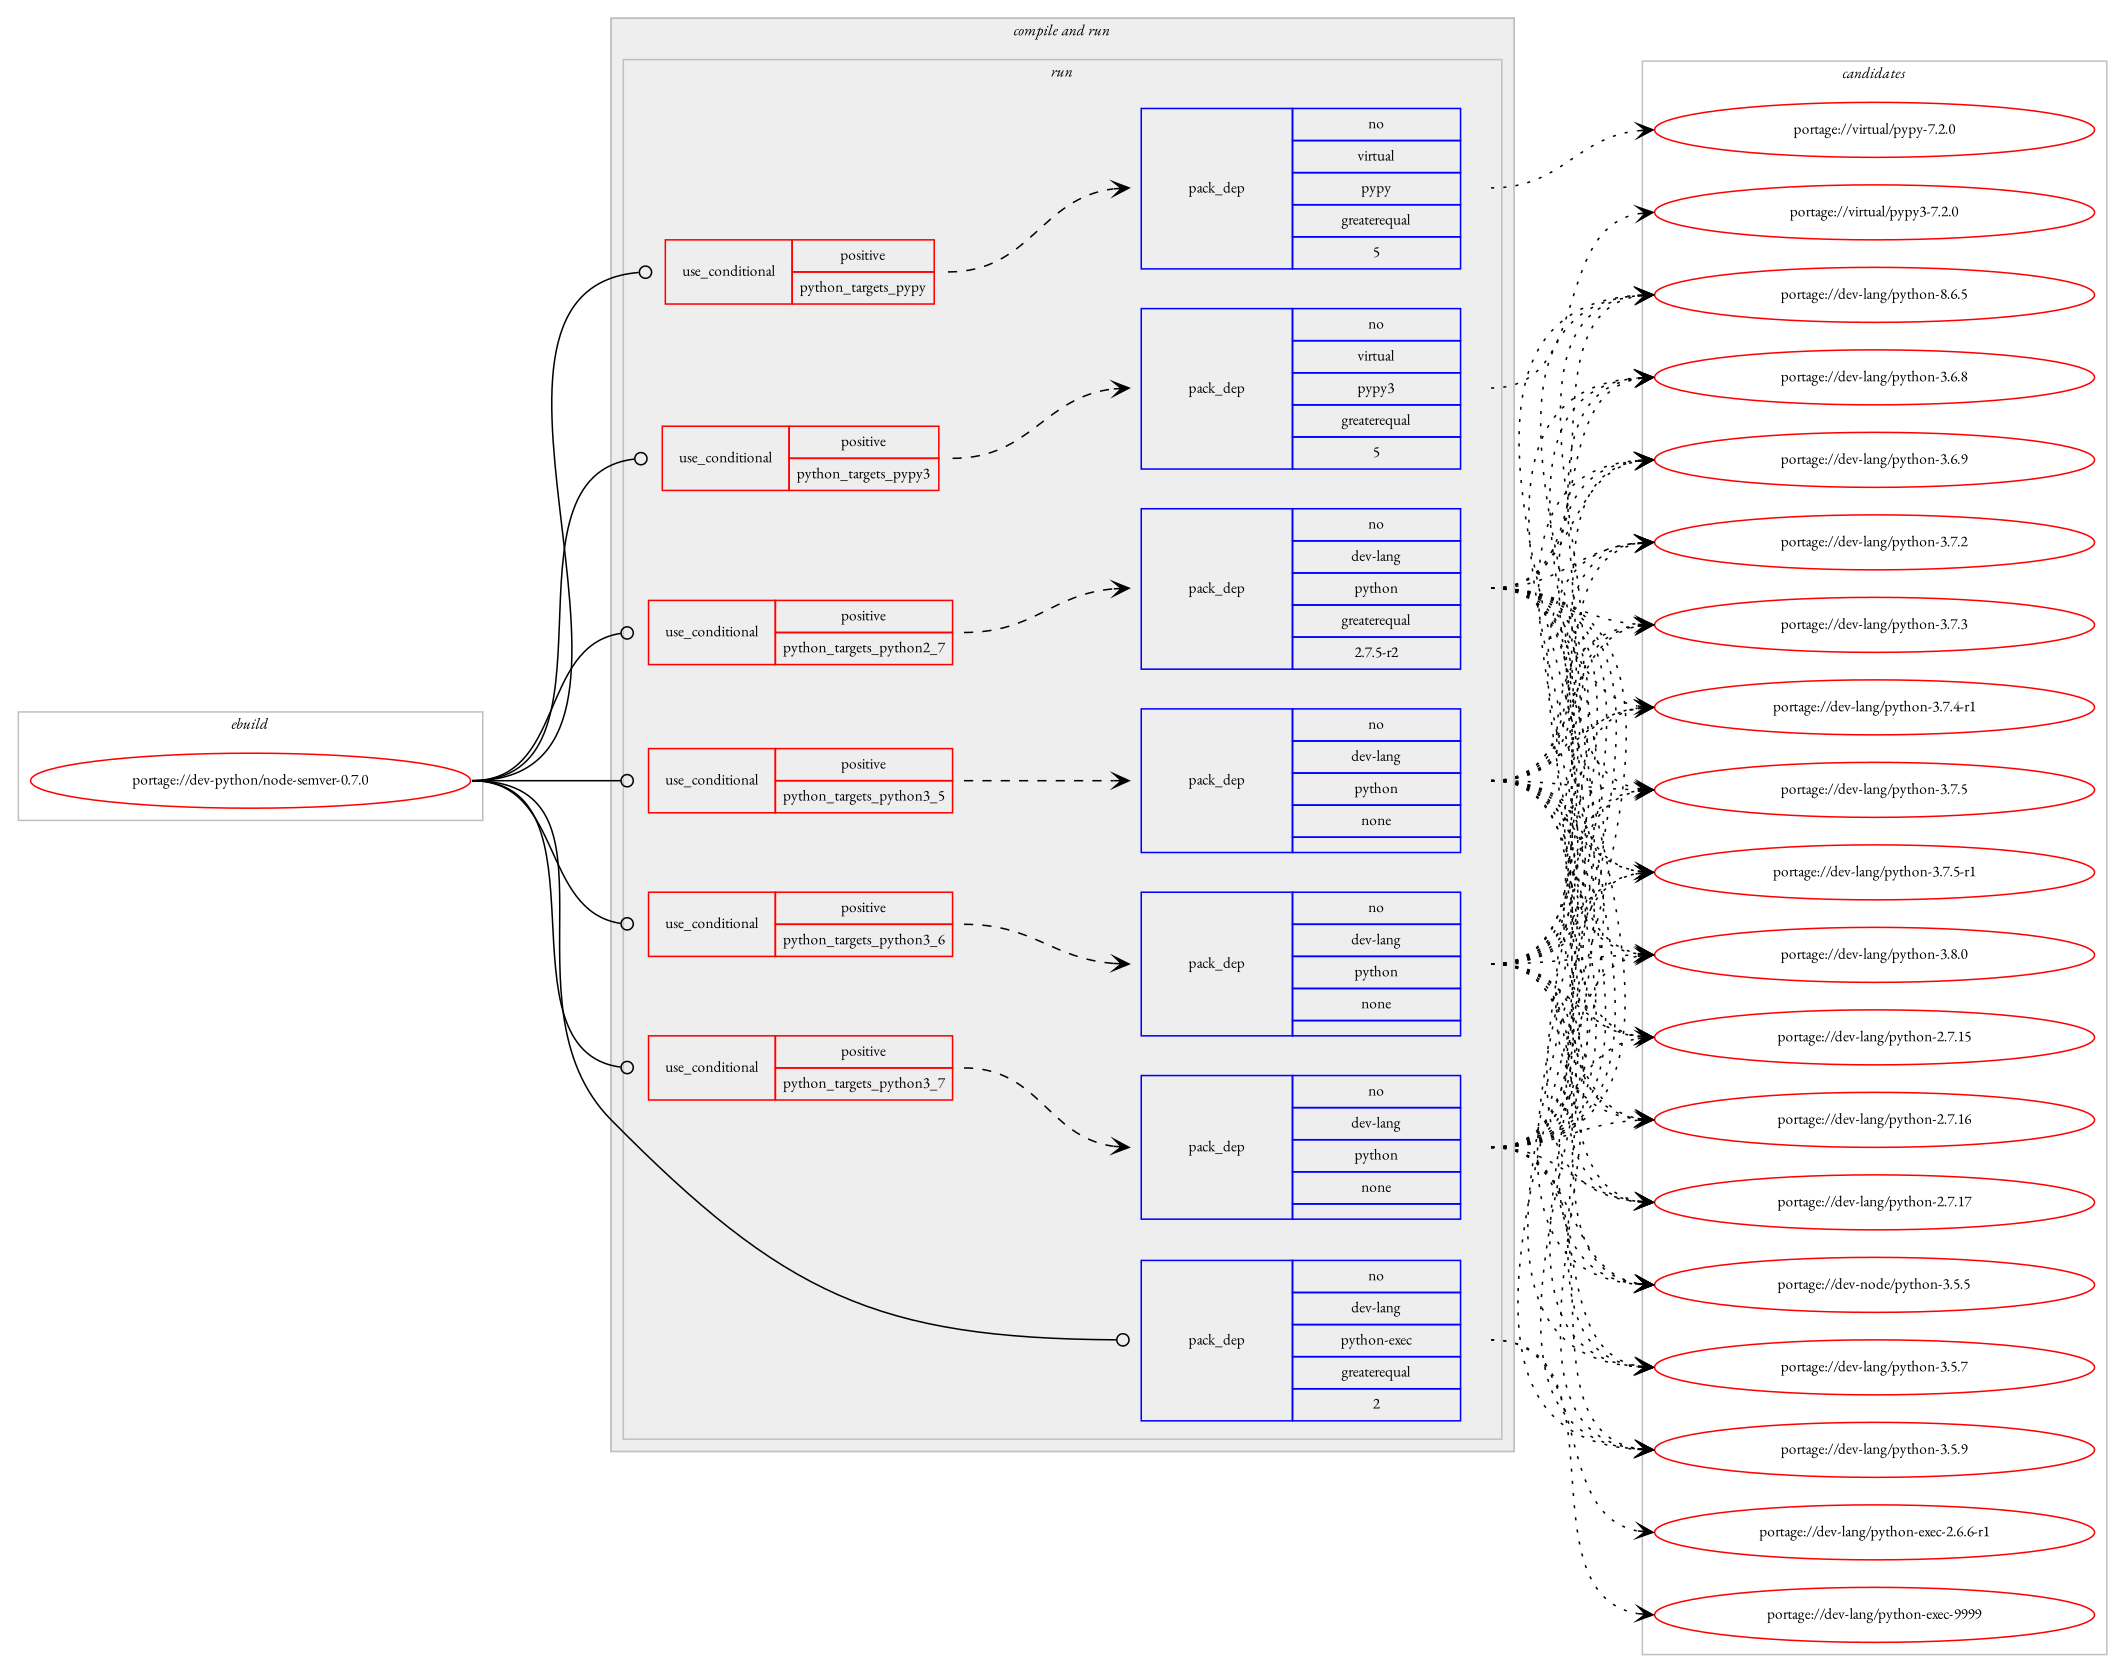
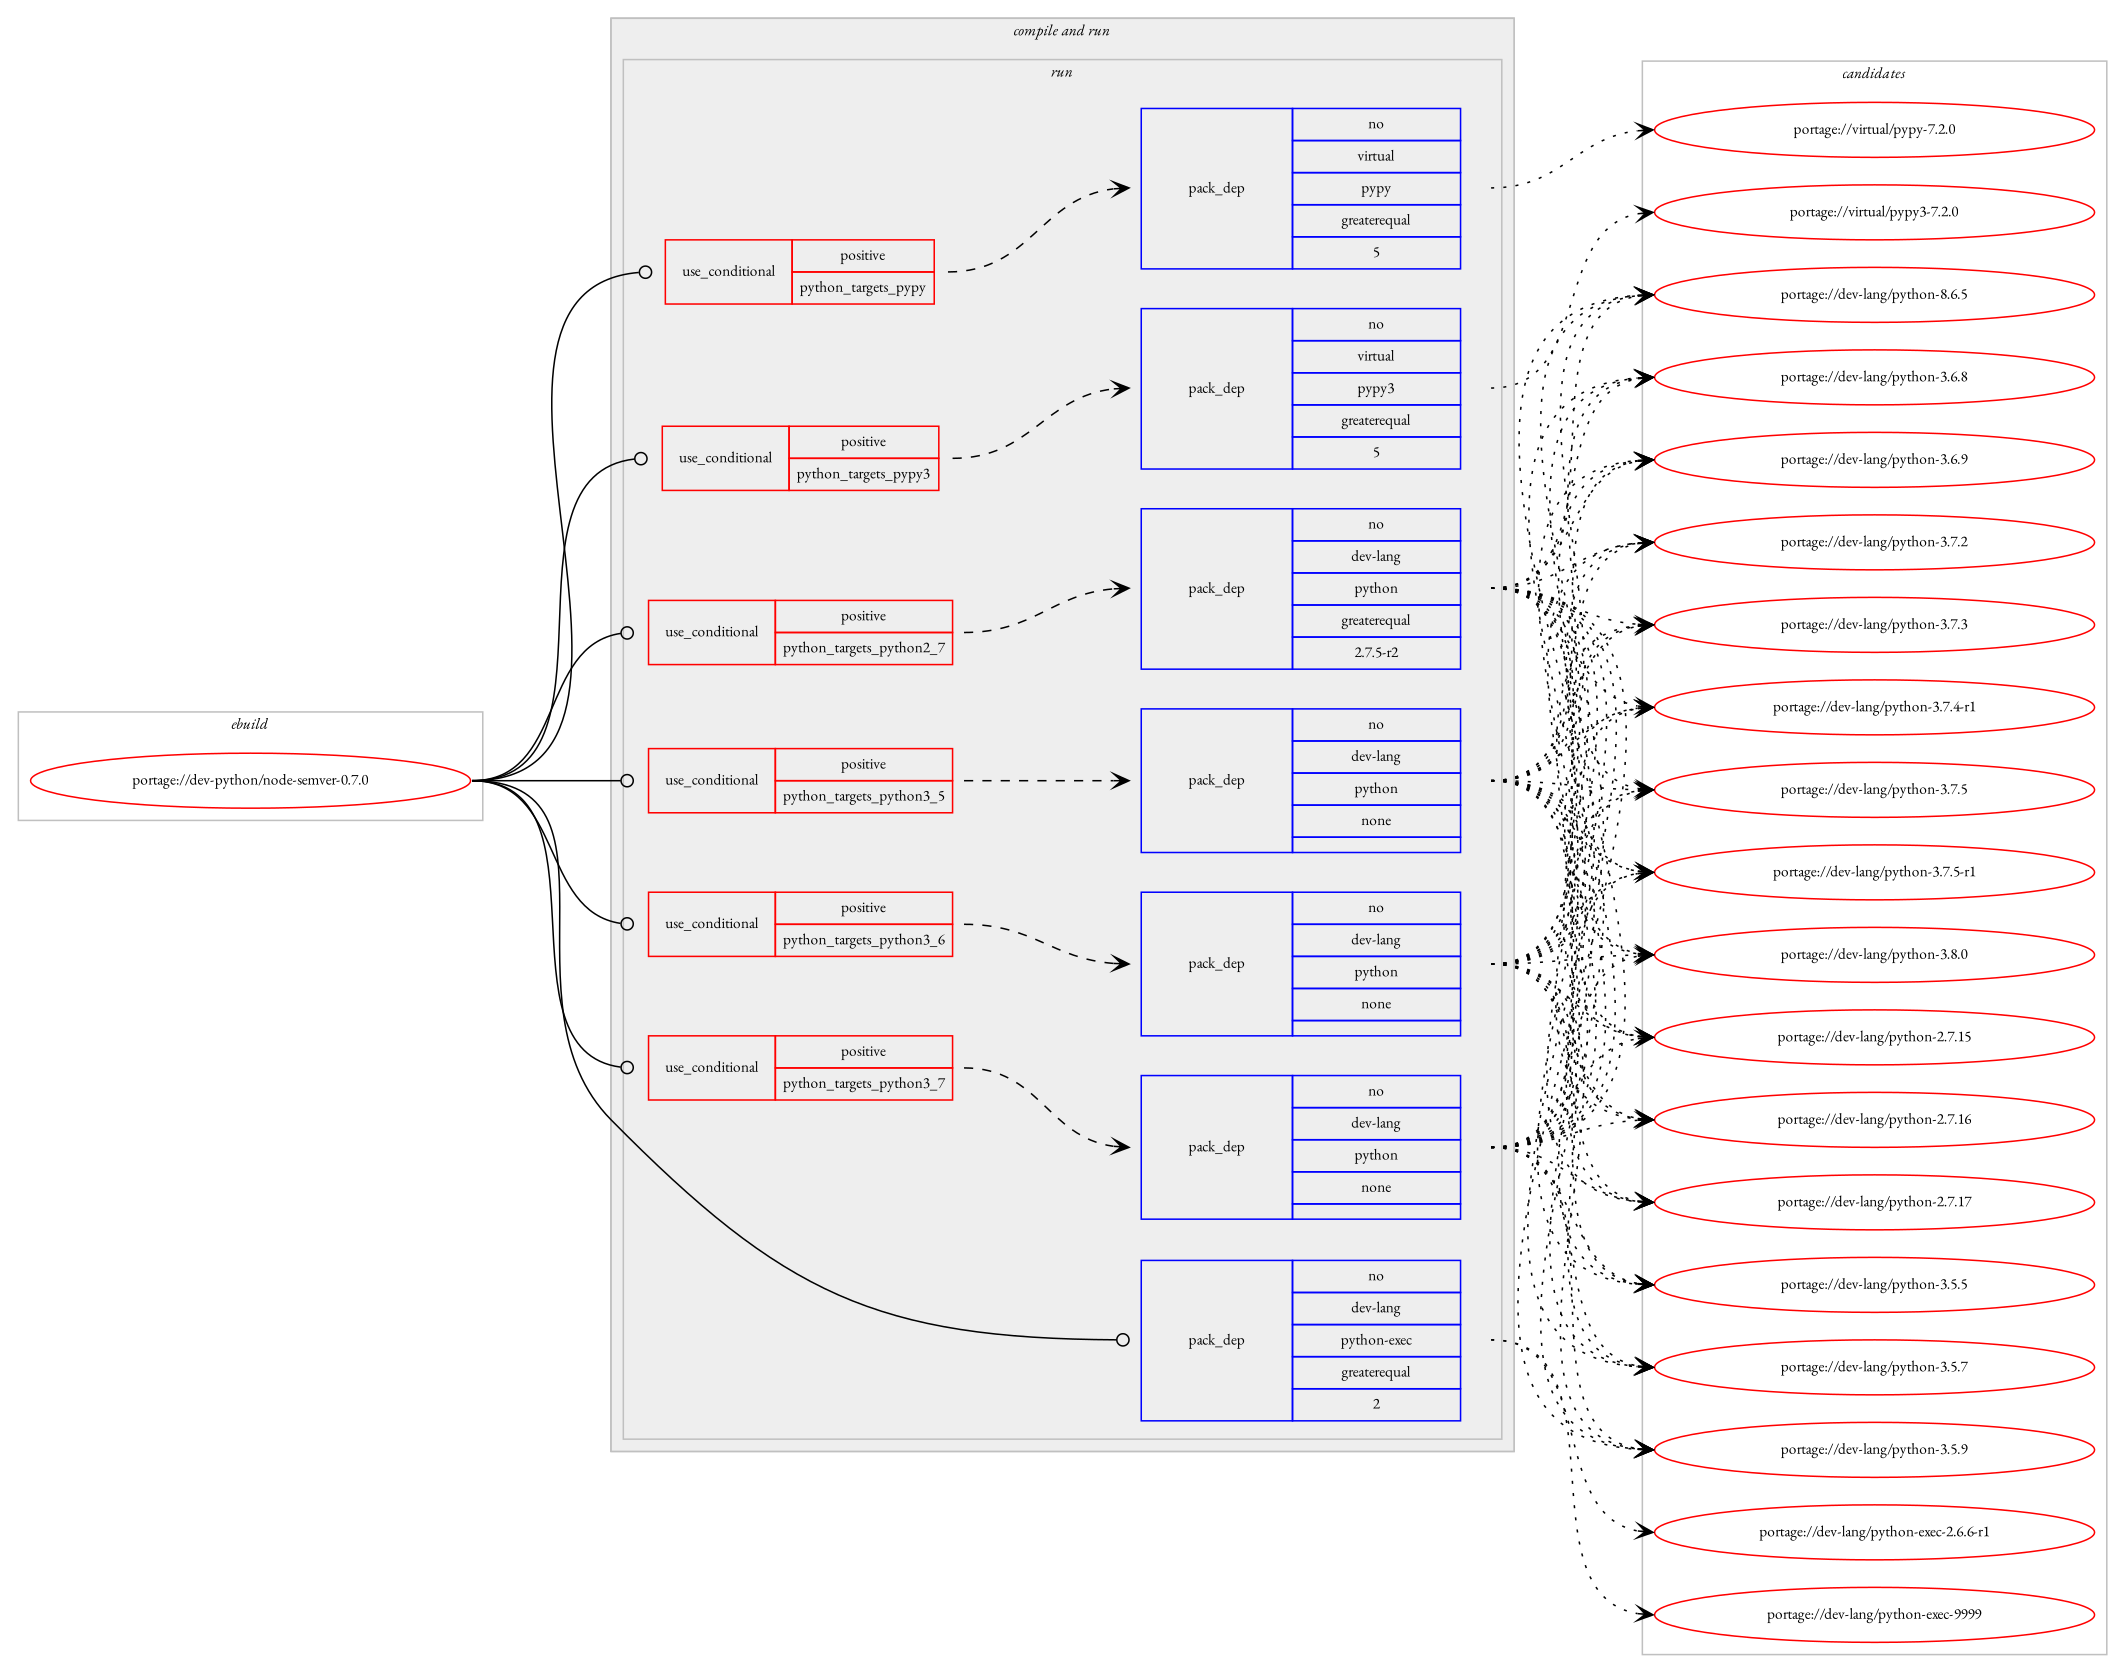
(1875, 1285) -> (1875, 1285)
